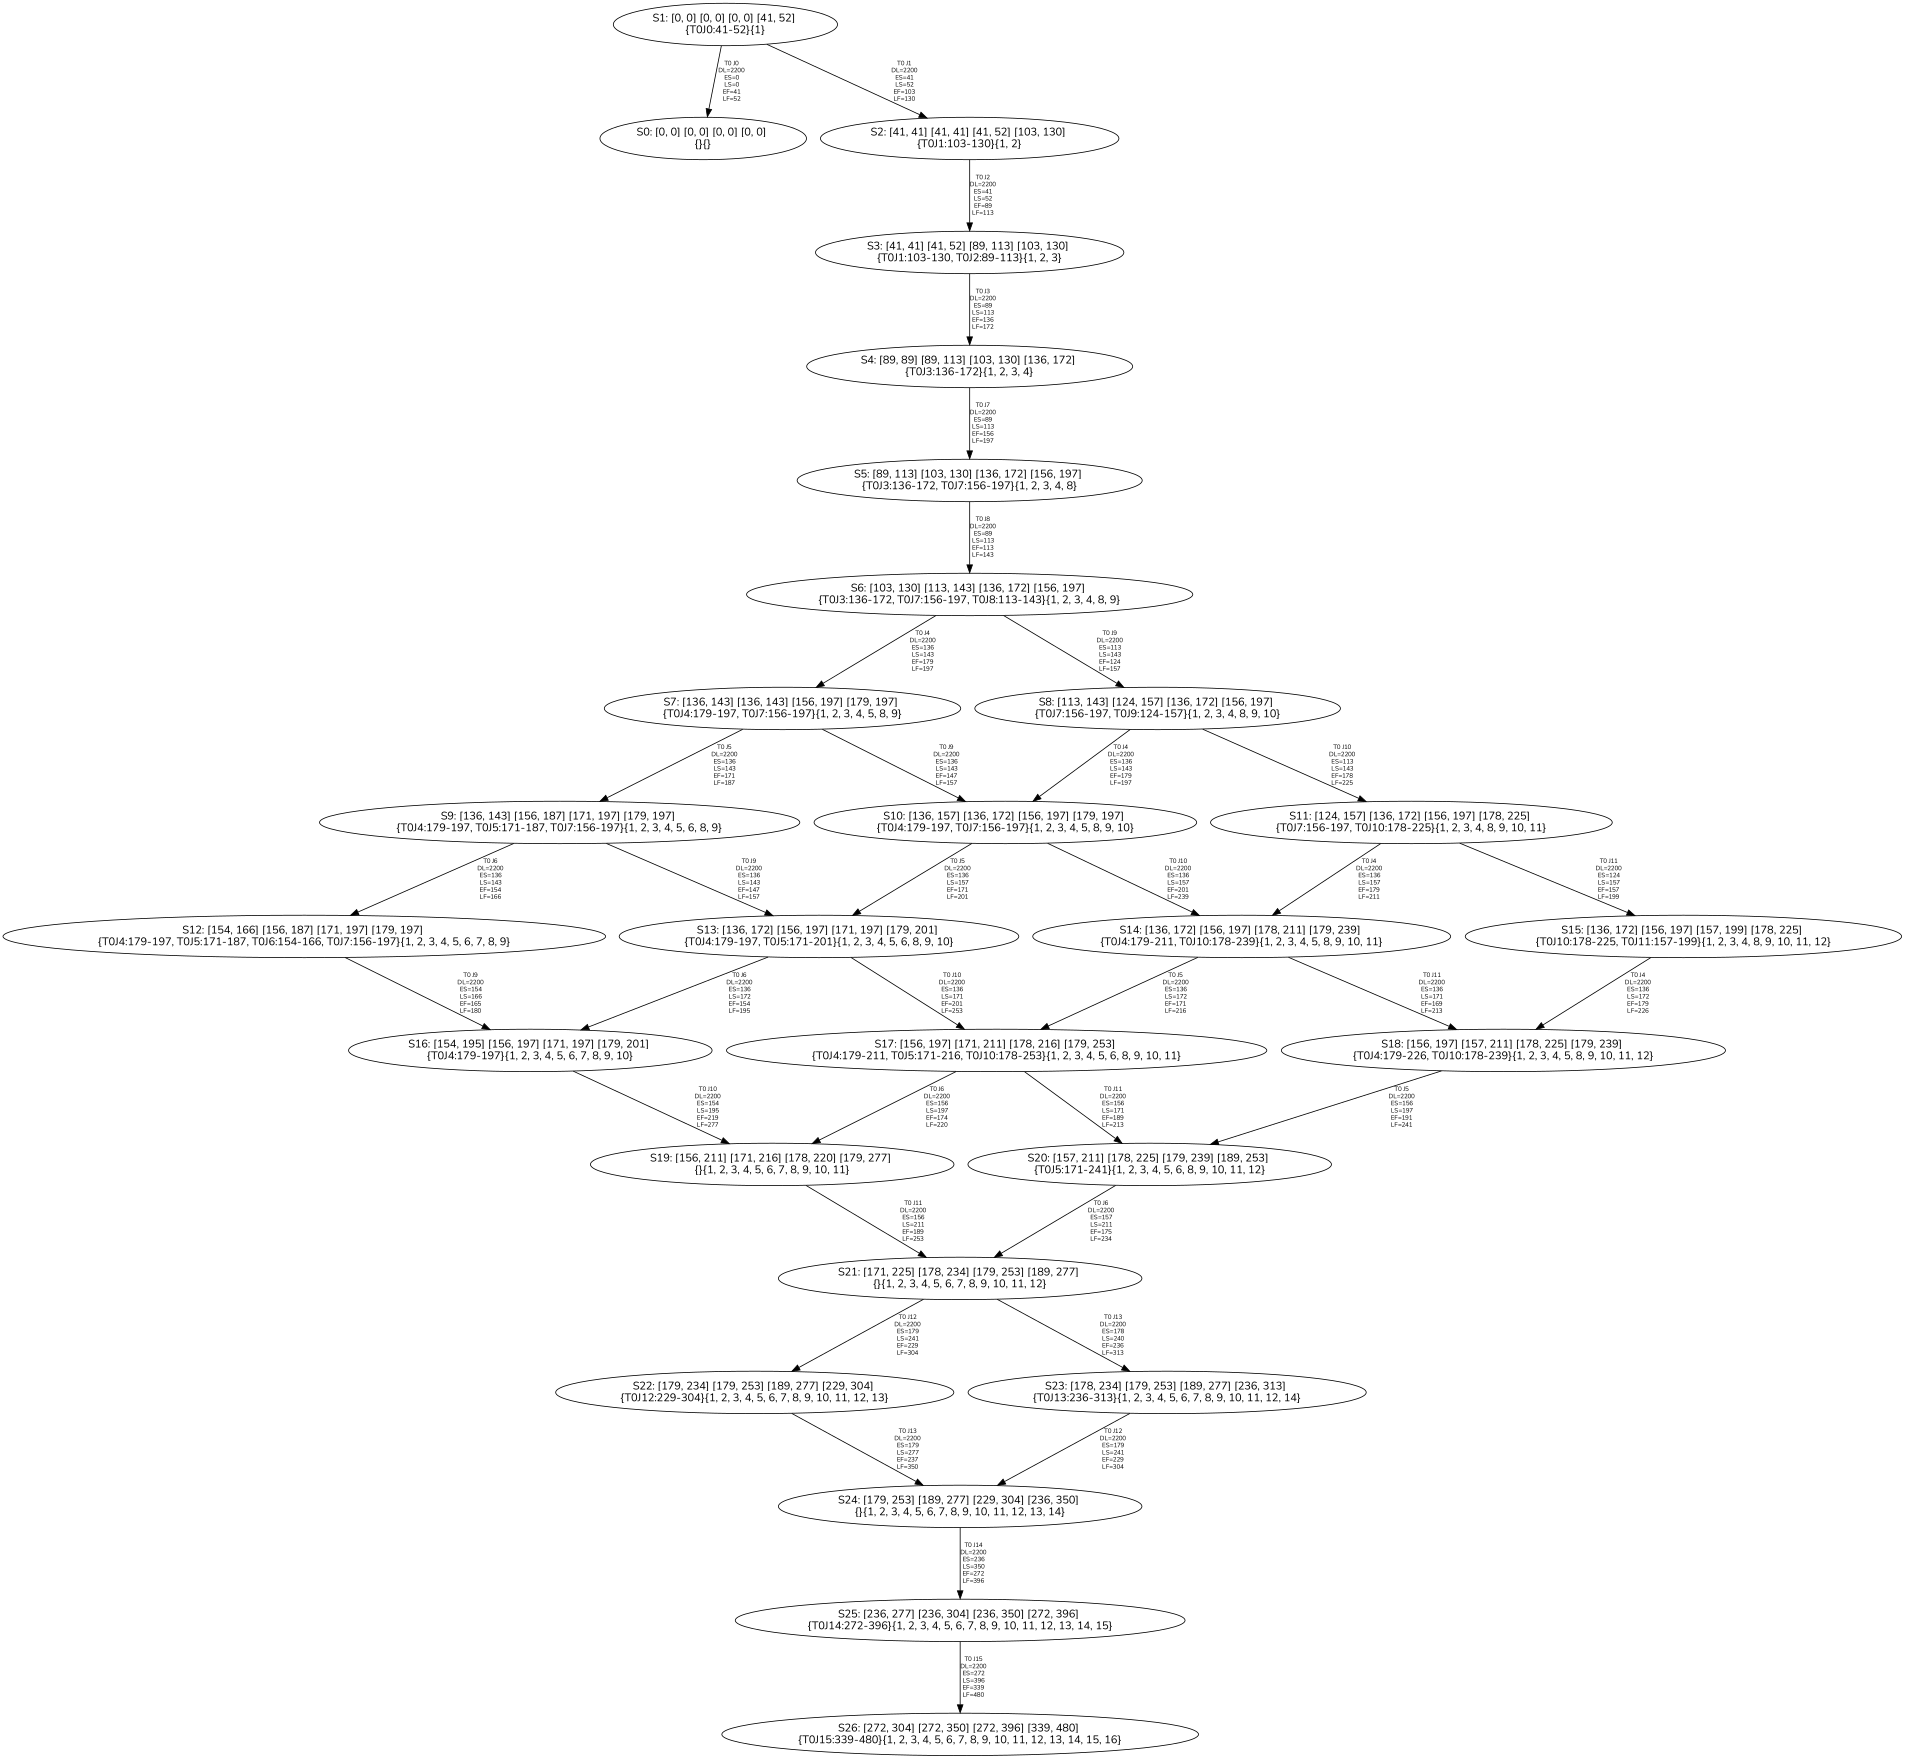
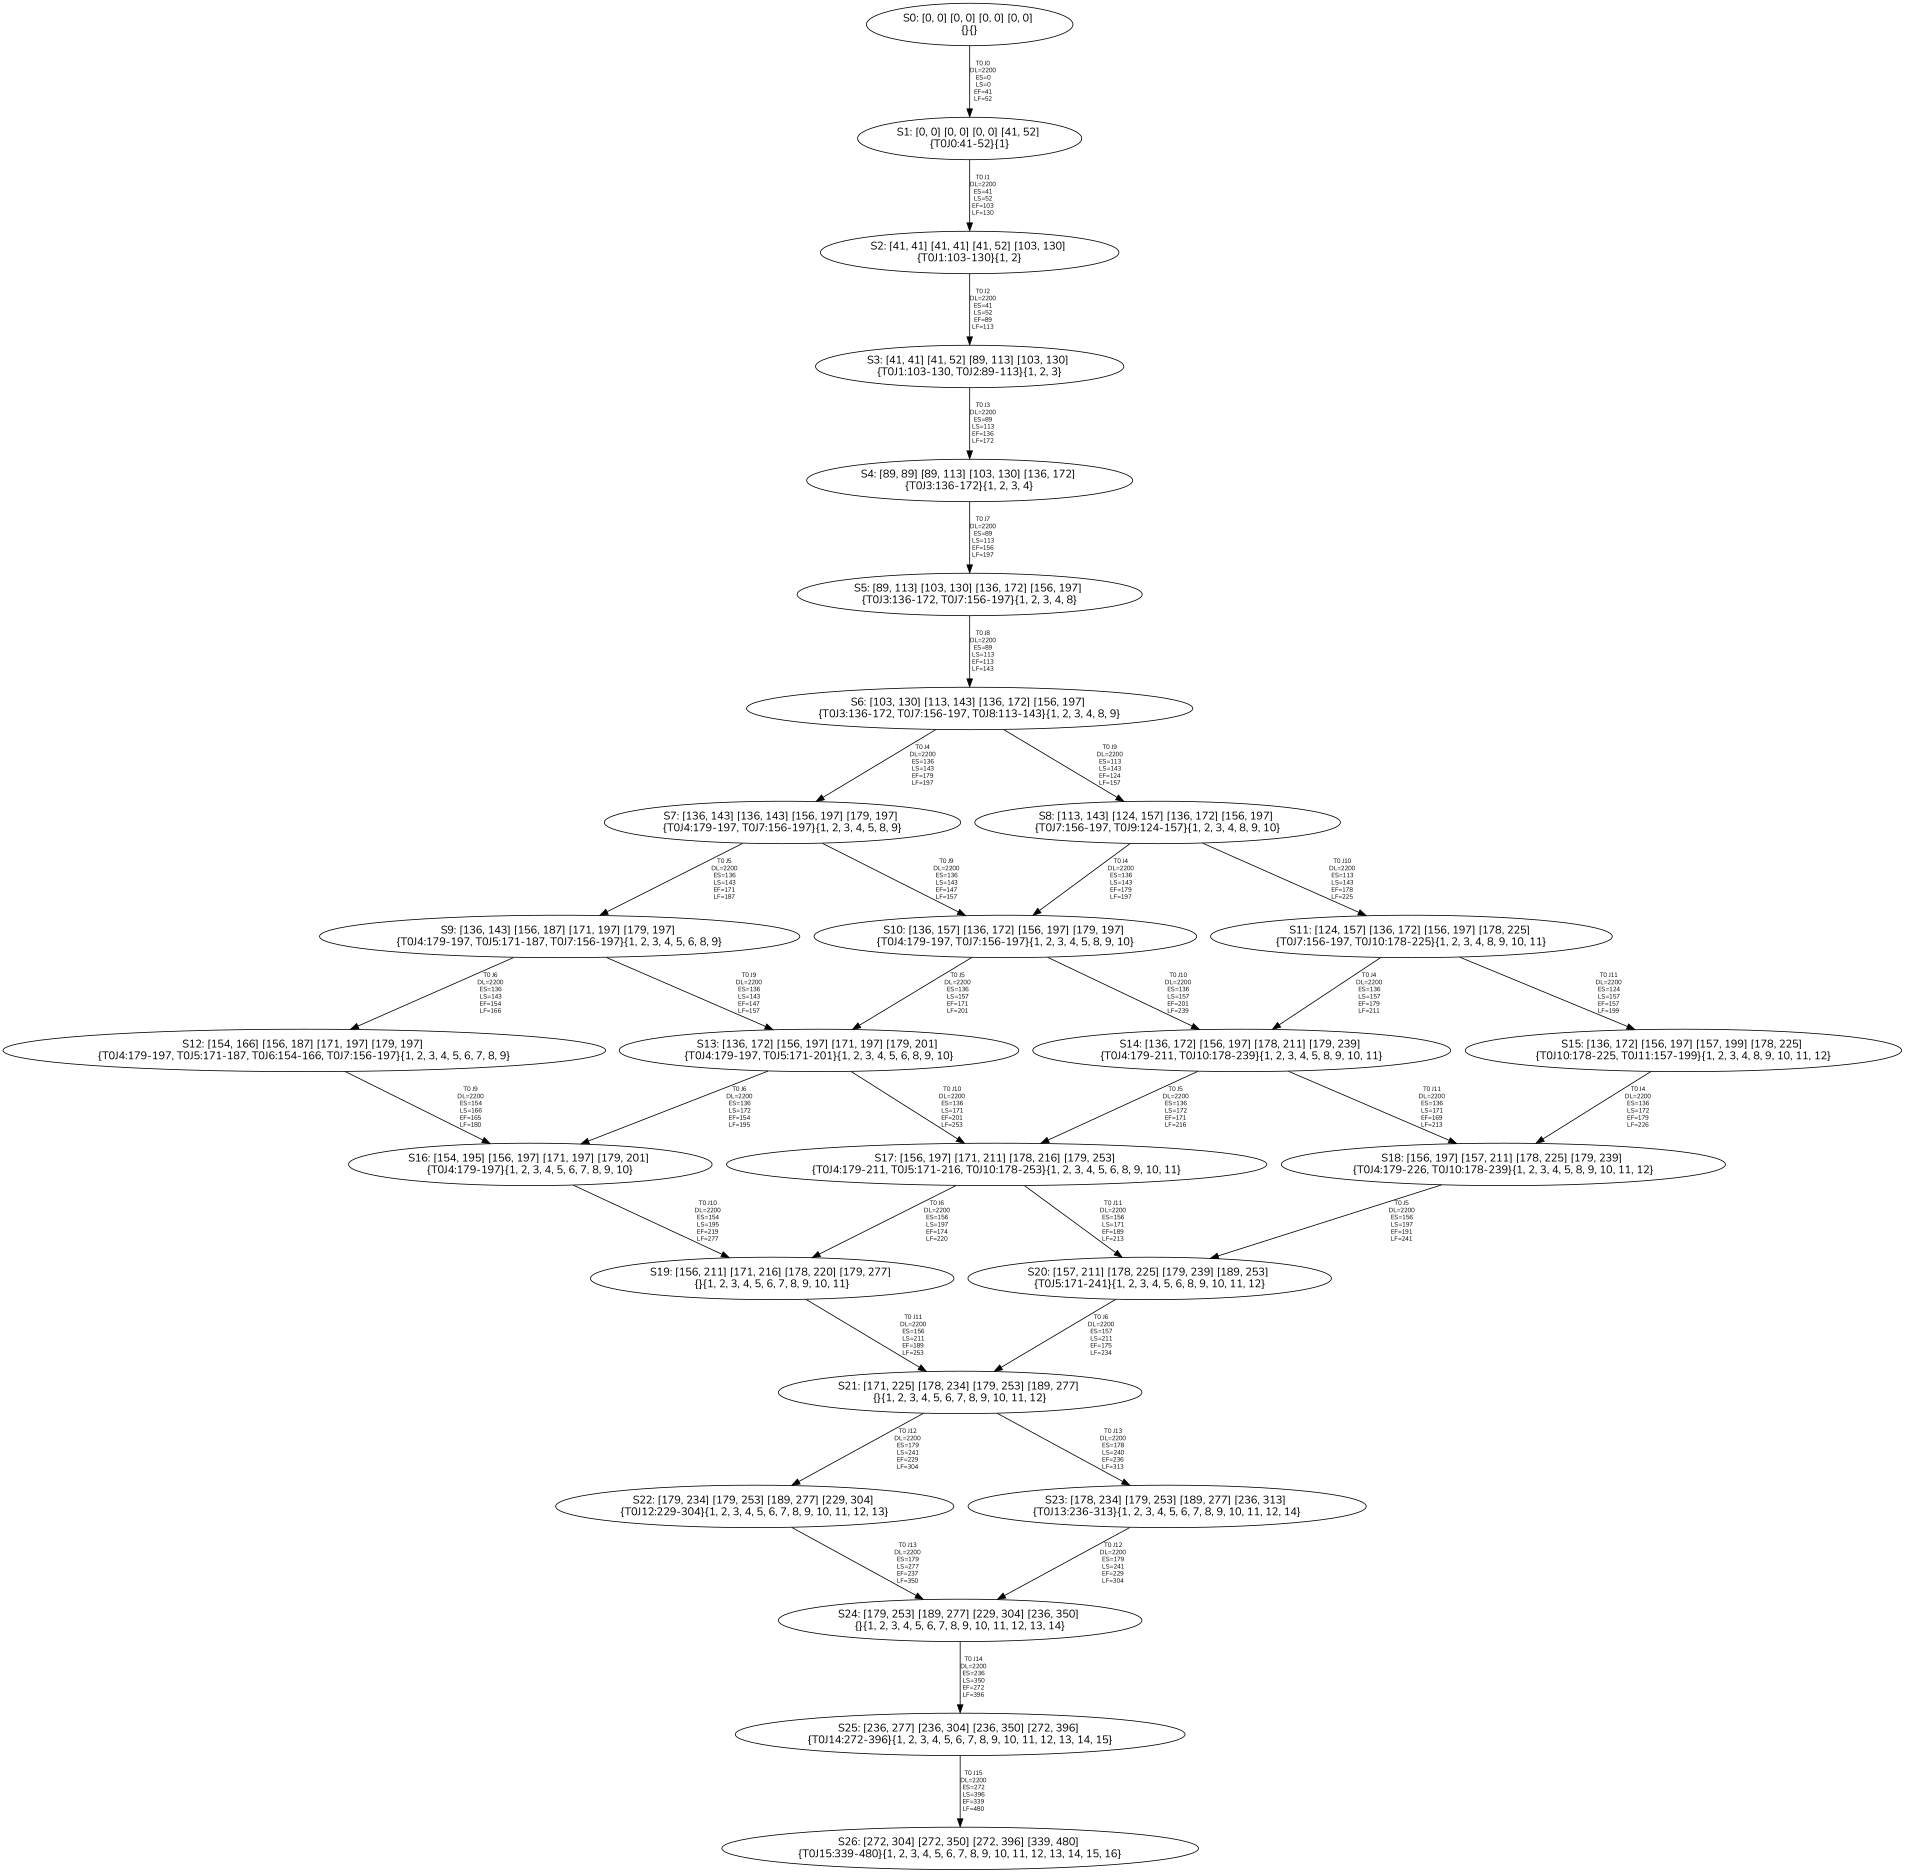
(715, 77) -> (970, 77)
